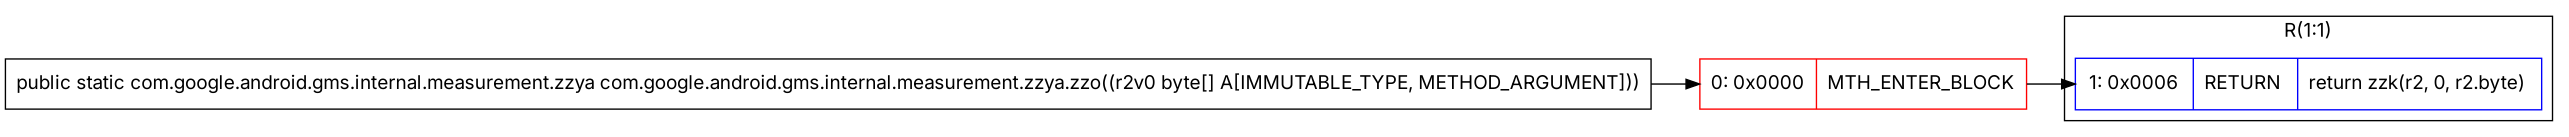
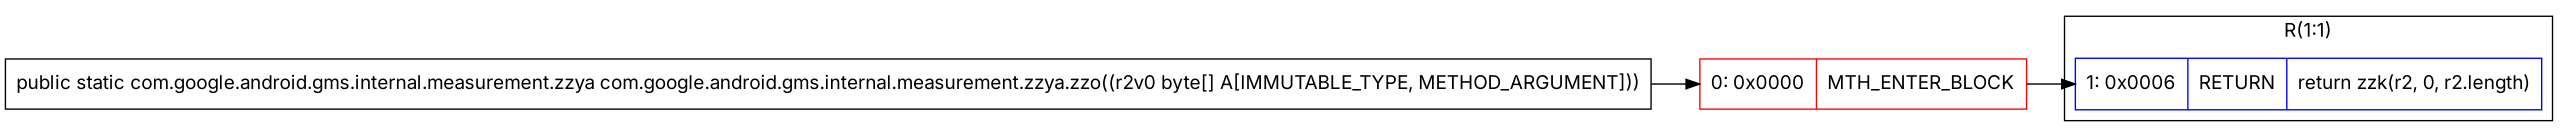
(2417, 83) -> (2414, 83)
